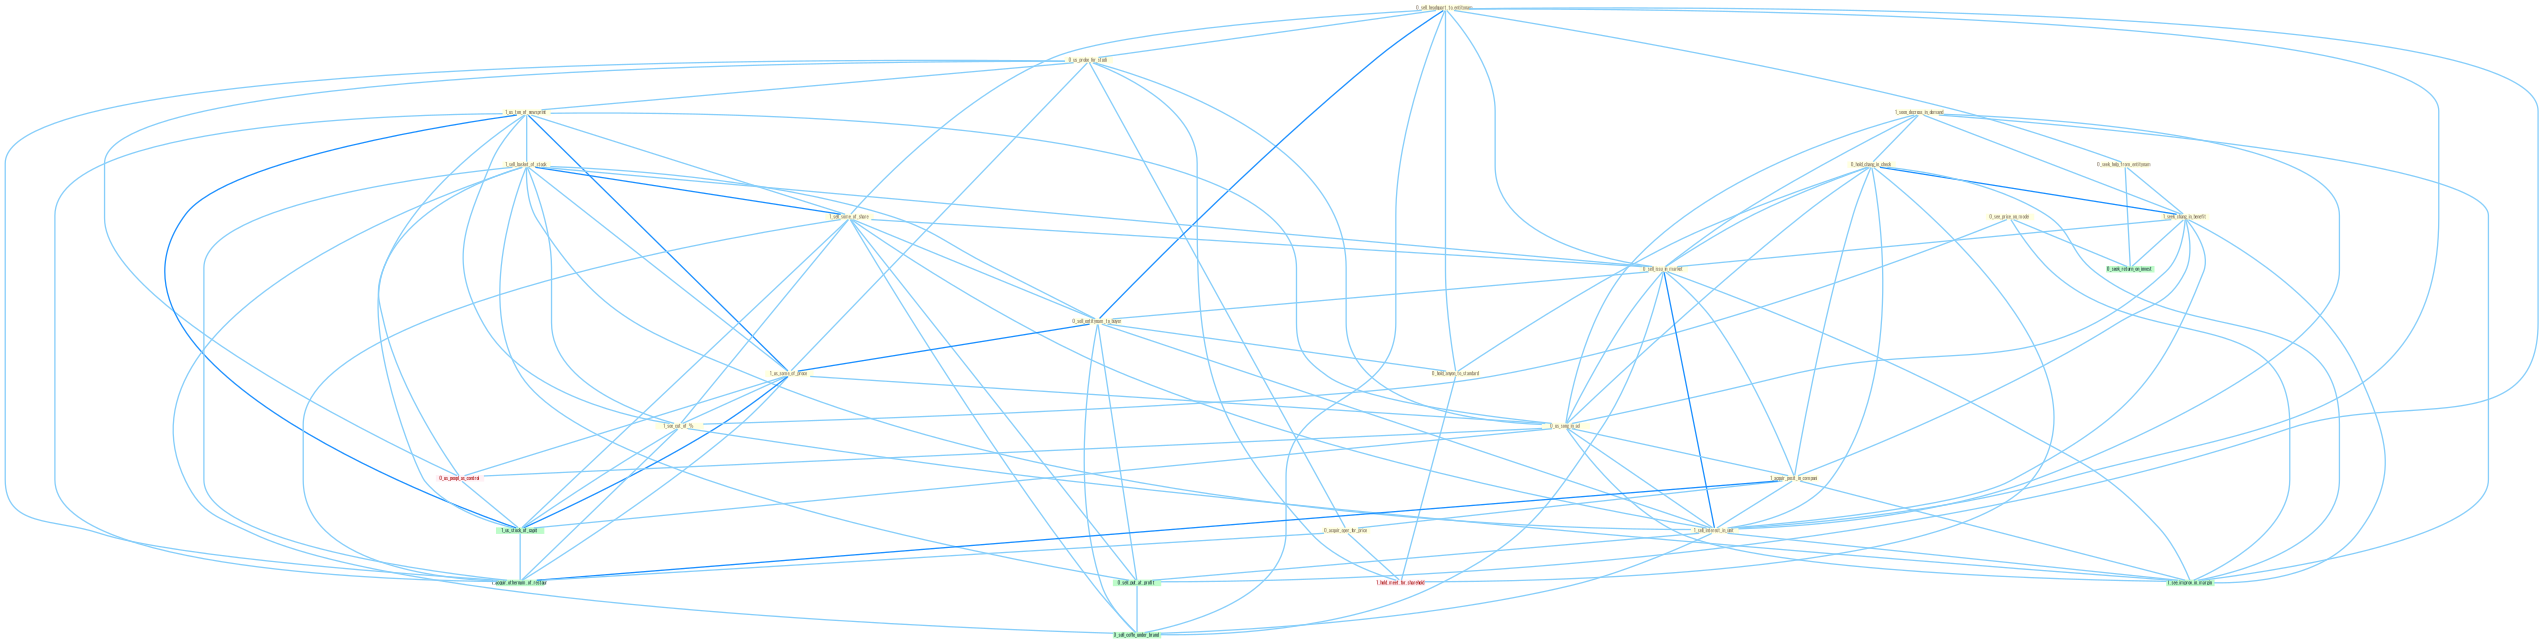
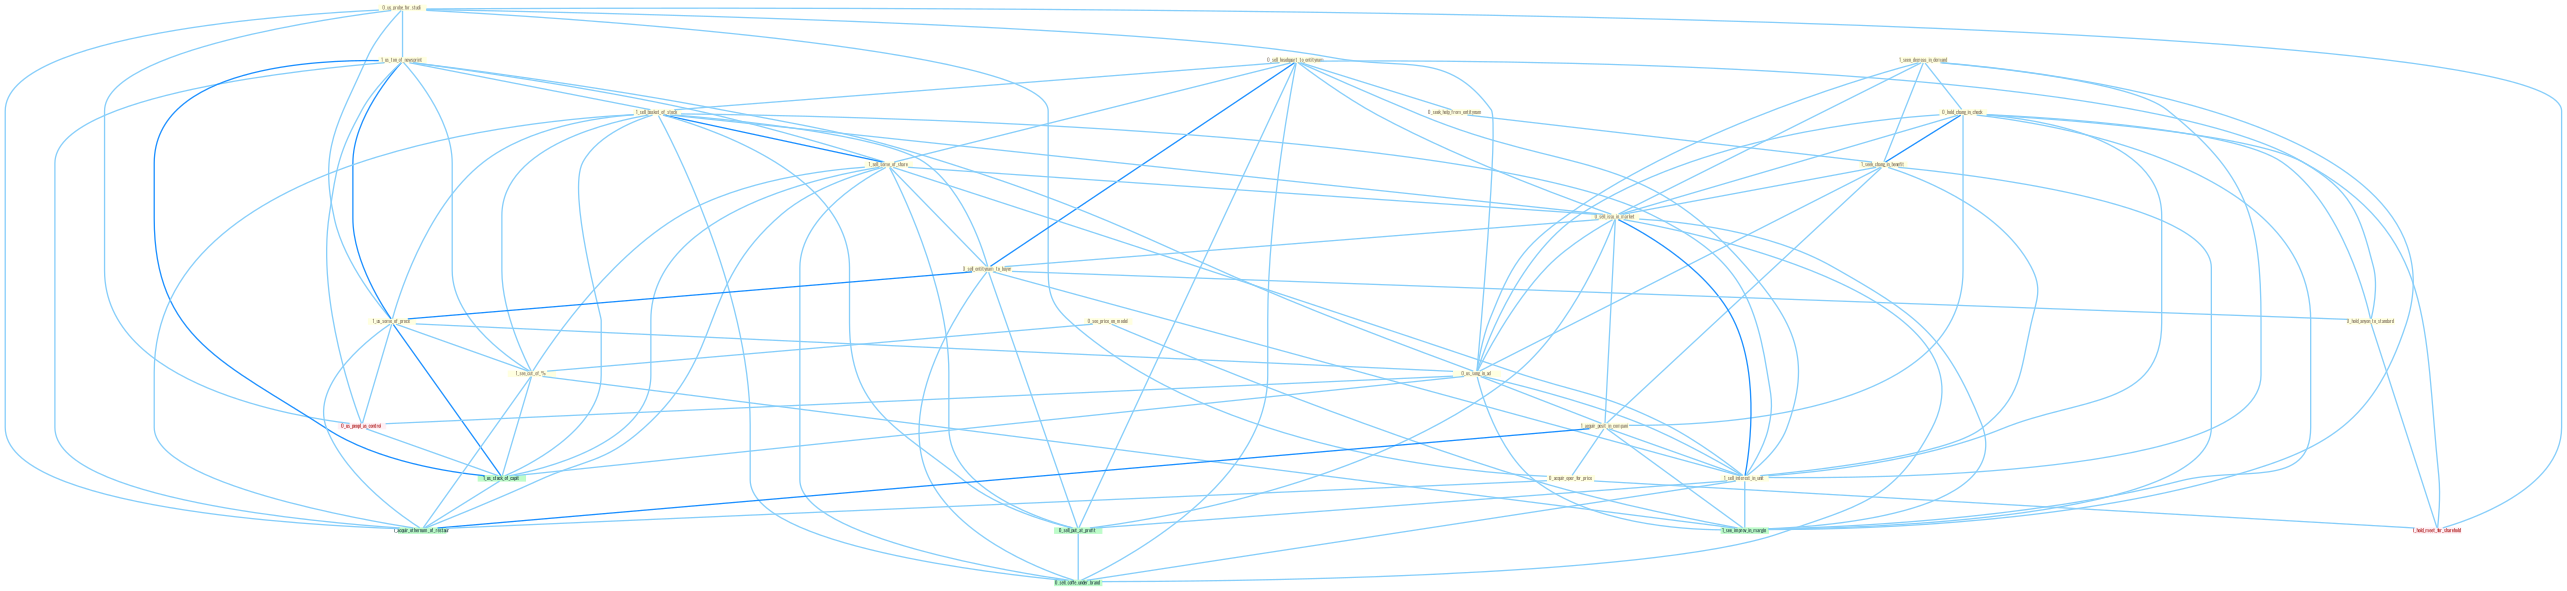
(1267, 34) -> (977, 86)
(2130, 269) -> none
none -> (1427, 429)
